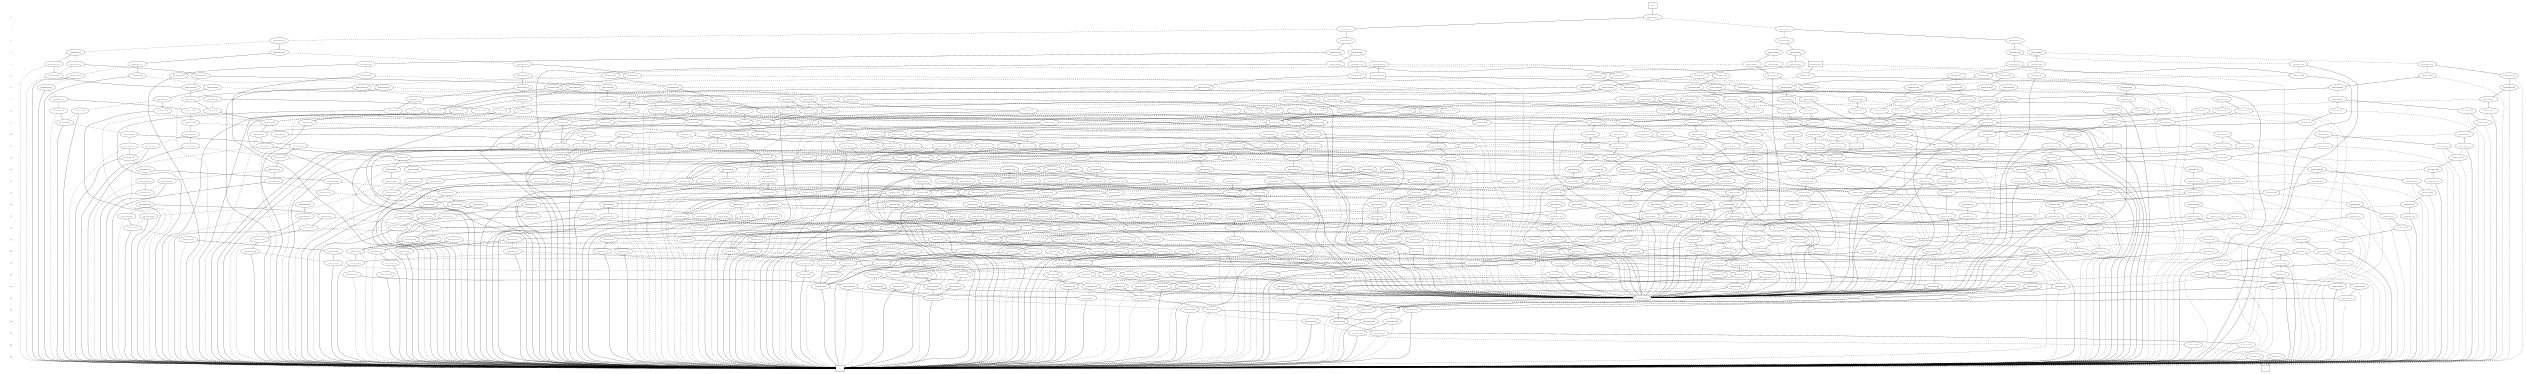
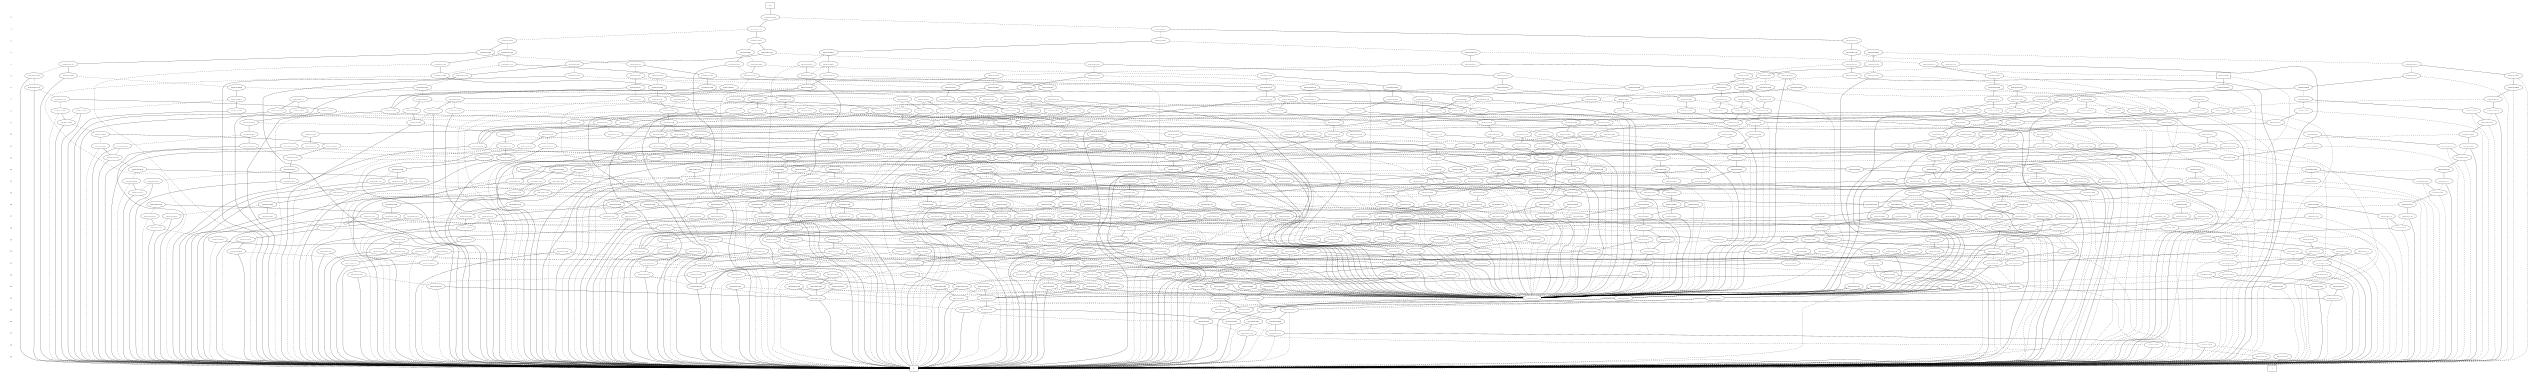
(1815, 64) -> (807, 64)
(1378, 76) -> (750, 76)
(2005, 76) -> (2223, 76)
none -> (828, 134)
(1856, 146) -> (1737, 146)
none -> (1916, 181)
(1712, 202) -> (1689, 288)
(2082, 204) -> (1871, 204)
(613, 224) -> (885, 225)
(513, 240) -> none
(1417, 251) -> (1483, 251)
none -> (436, 286)
